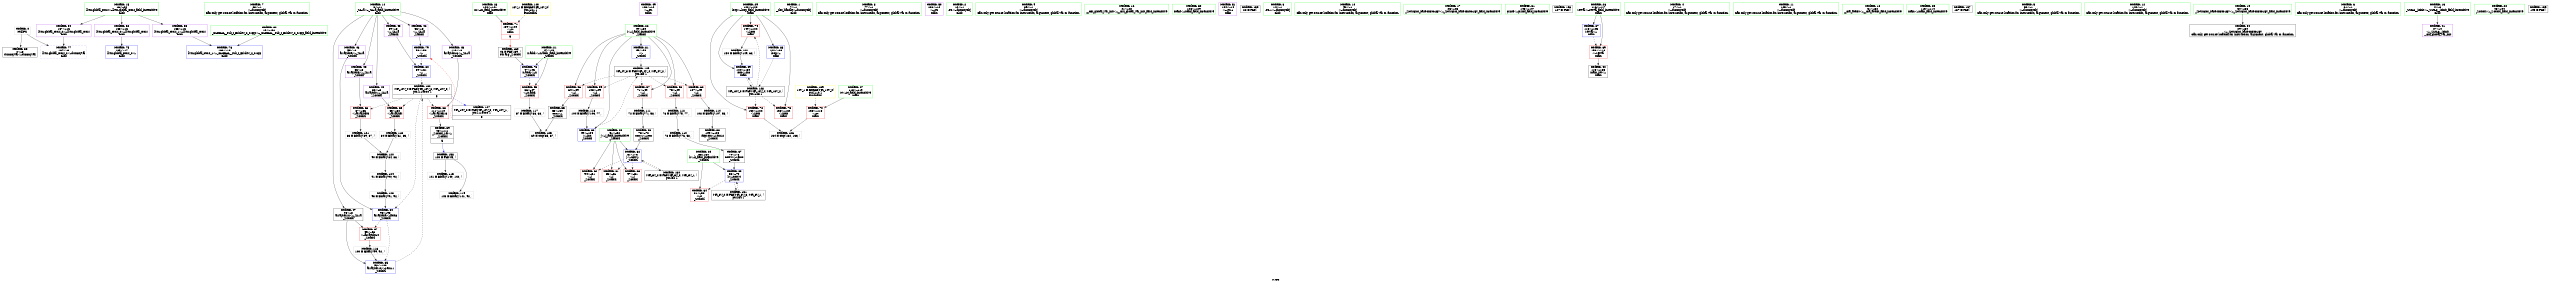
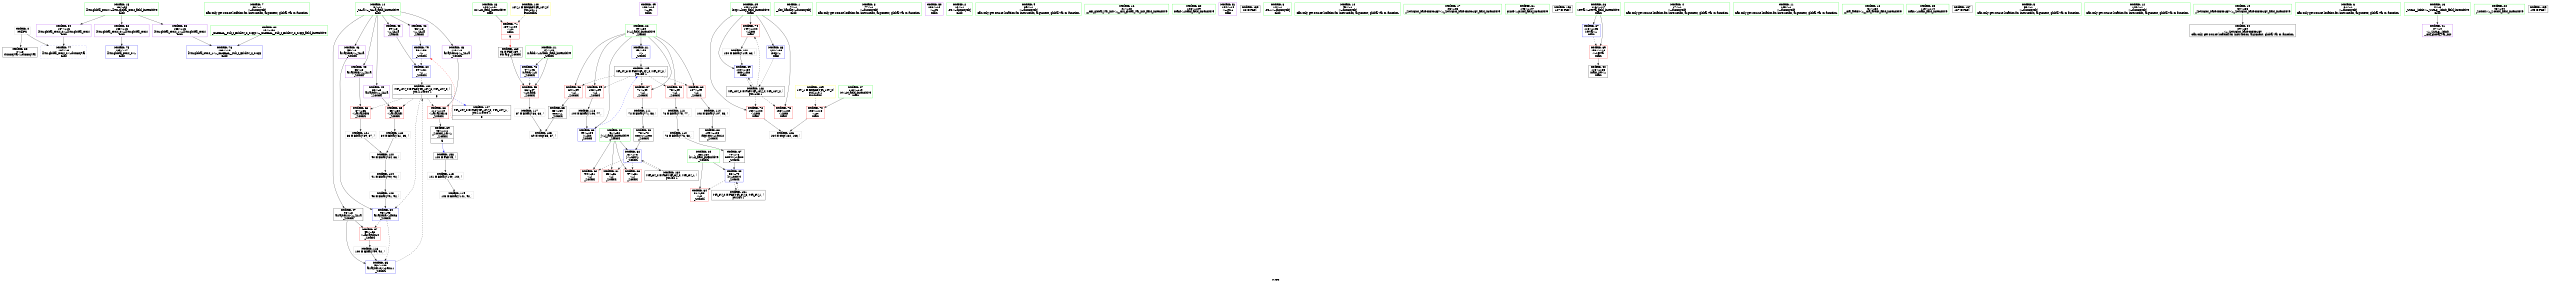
(519, 60) -> (516, 71)
(621, 108) -> (621, 108)
(466, 173) -> (451, 185)
